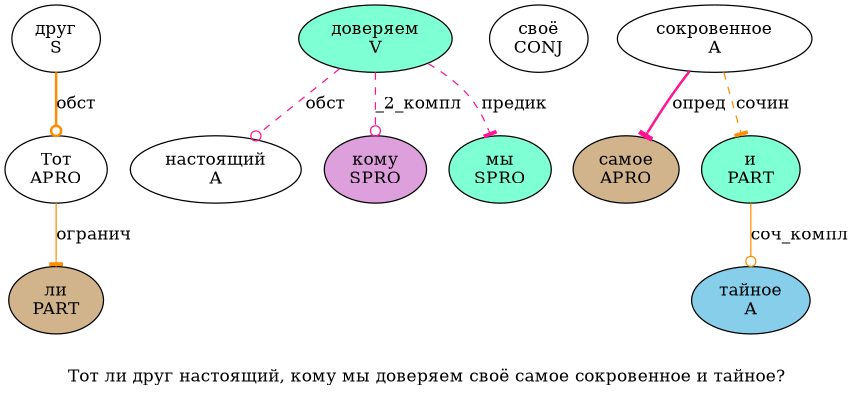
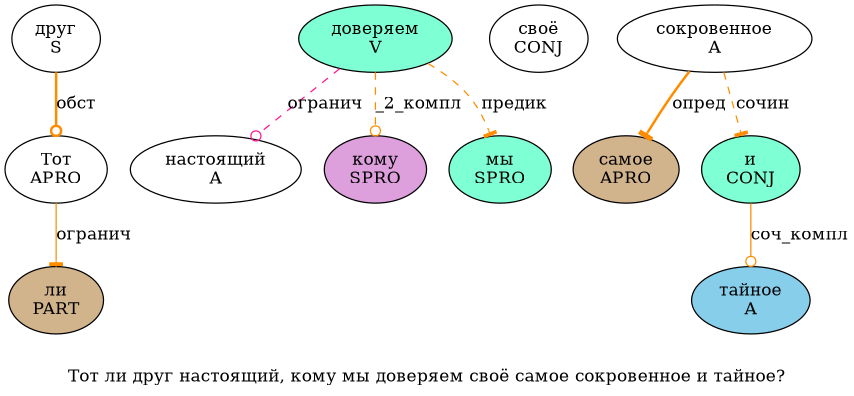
(465, 91) -> (465, 91)
(375, 99) -> (375, 99)
(668, 101) -> (668, 101)
(326, 104) -> (326, 104)
(751, 169) -> (751, 169)
